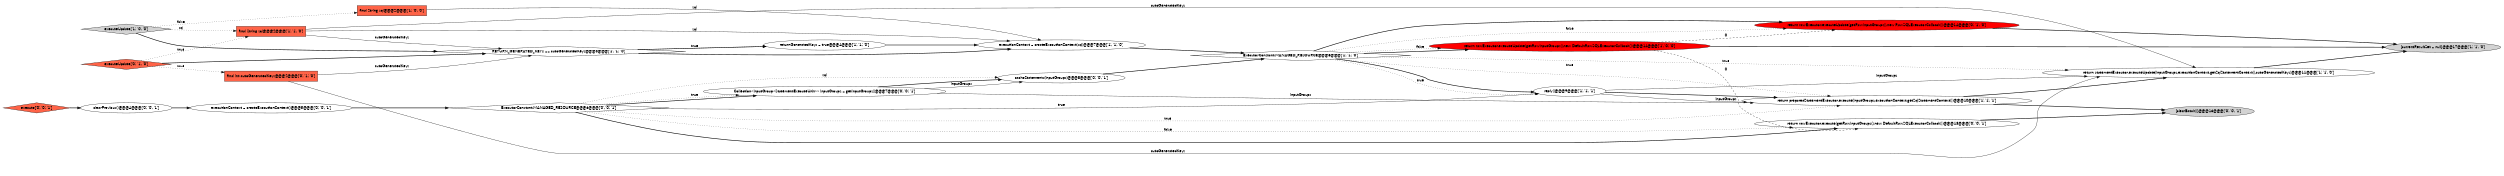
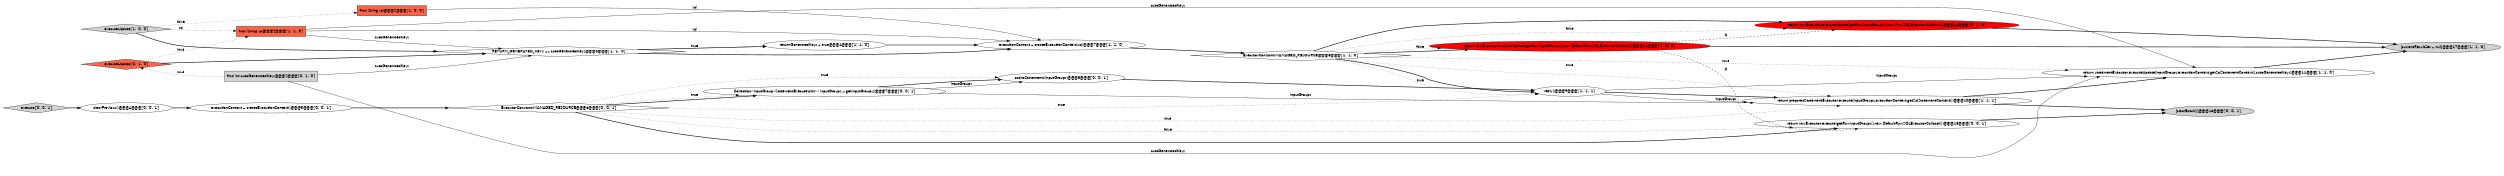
(1182, 67) -> (1327, 85)
(187, 69) -> (184, 75)
(825, 75) -> (825, 75)
(271, 76) -> (271, 76)
(37, 108) -> (37, 108)
(1093, 108) -> (1093, 108)
